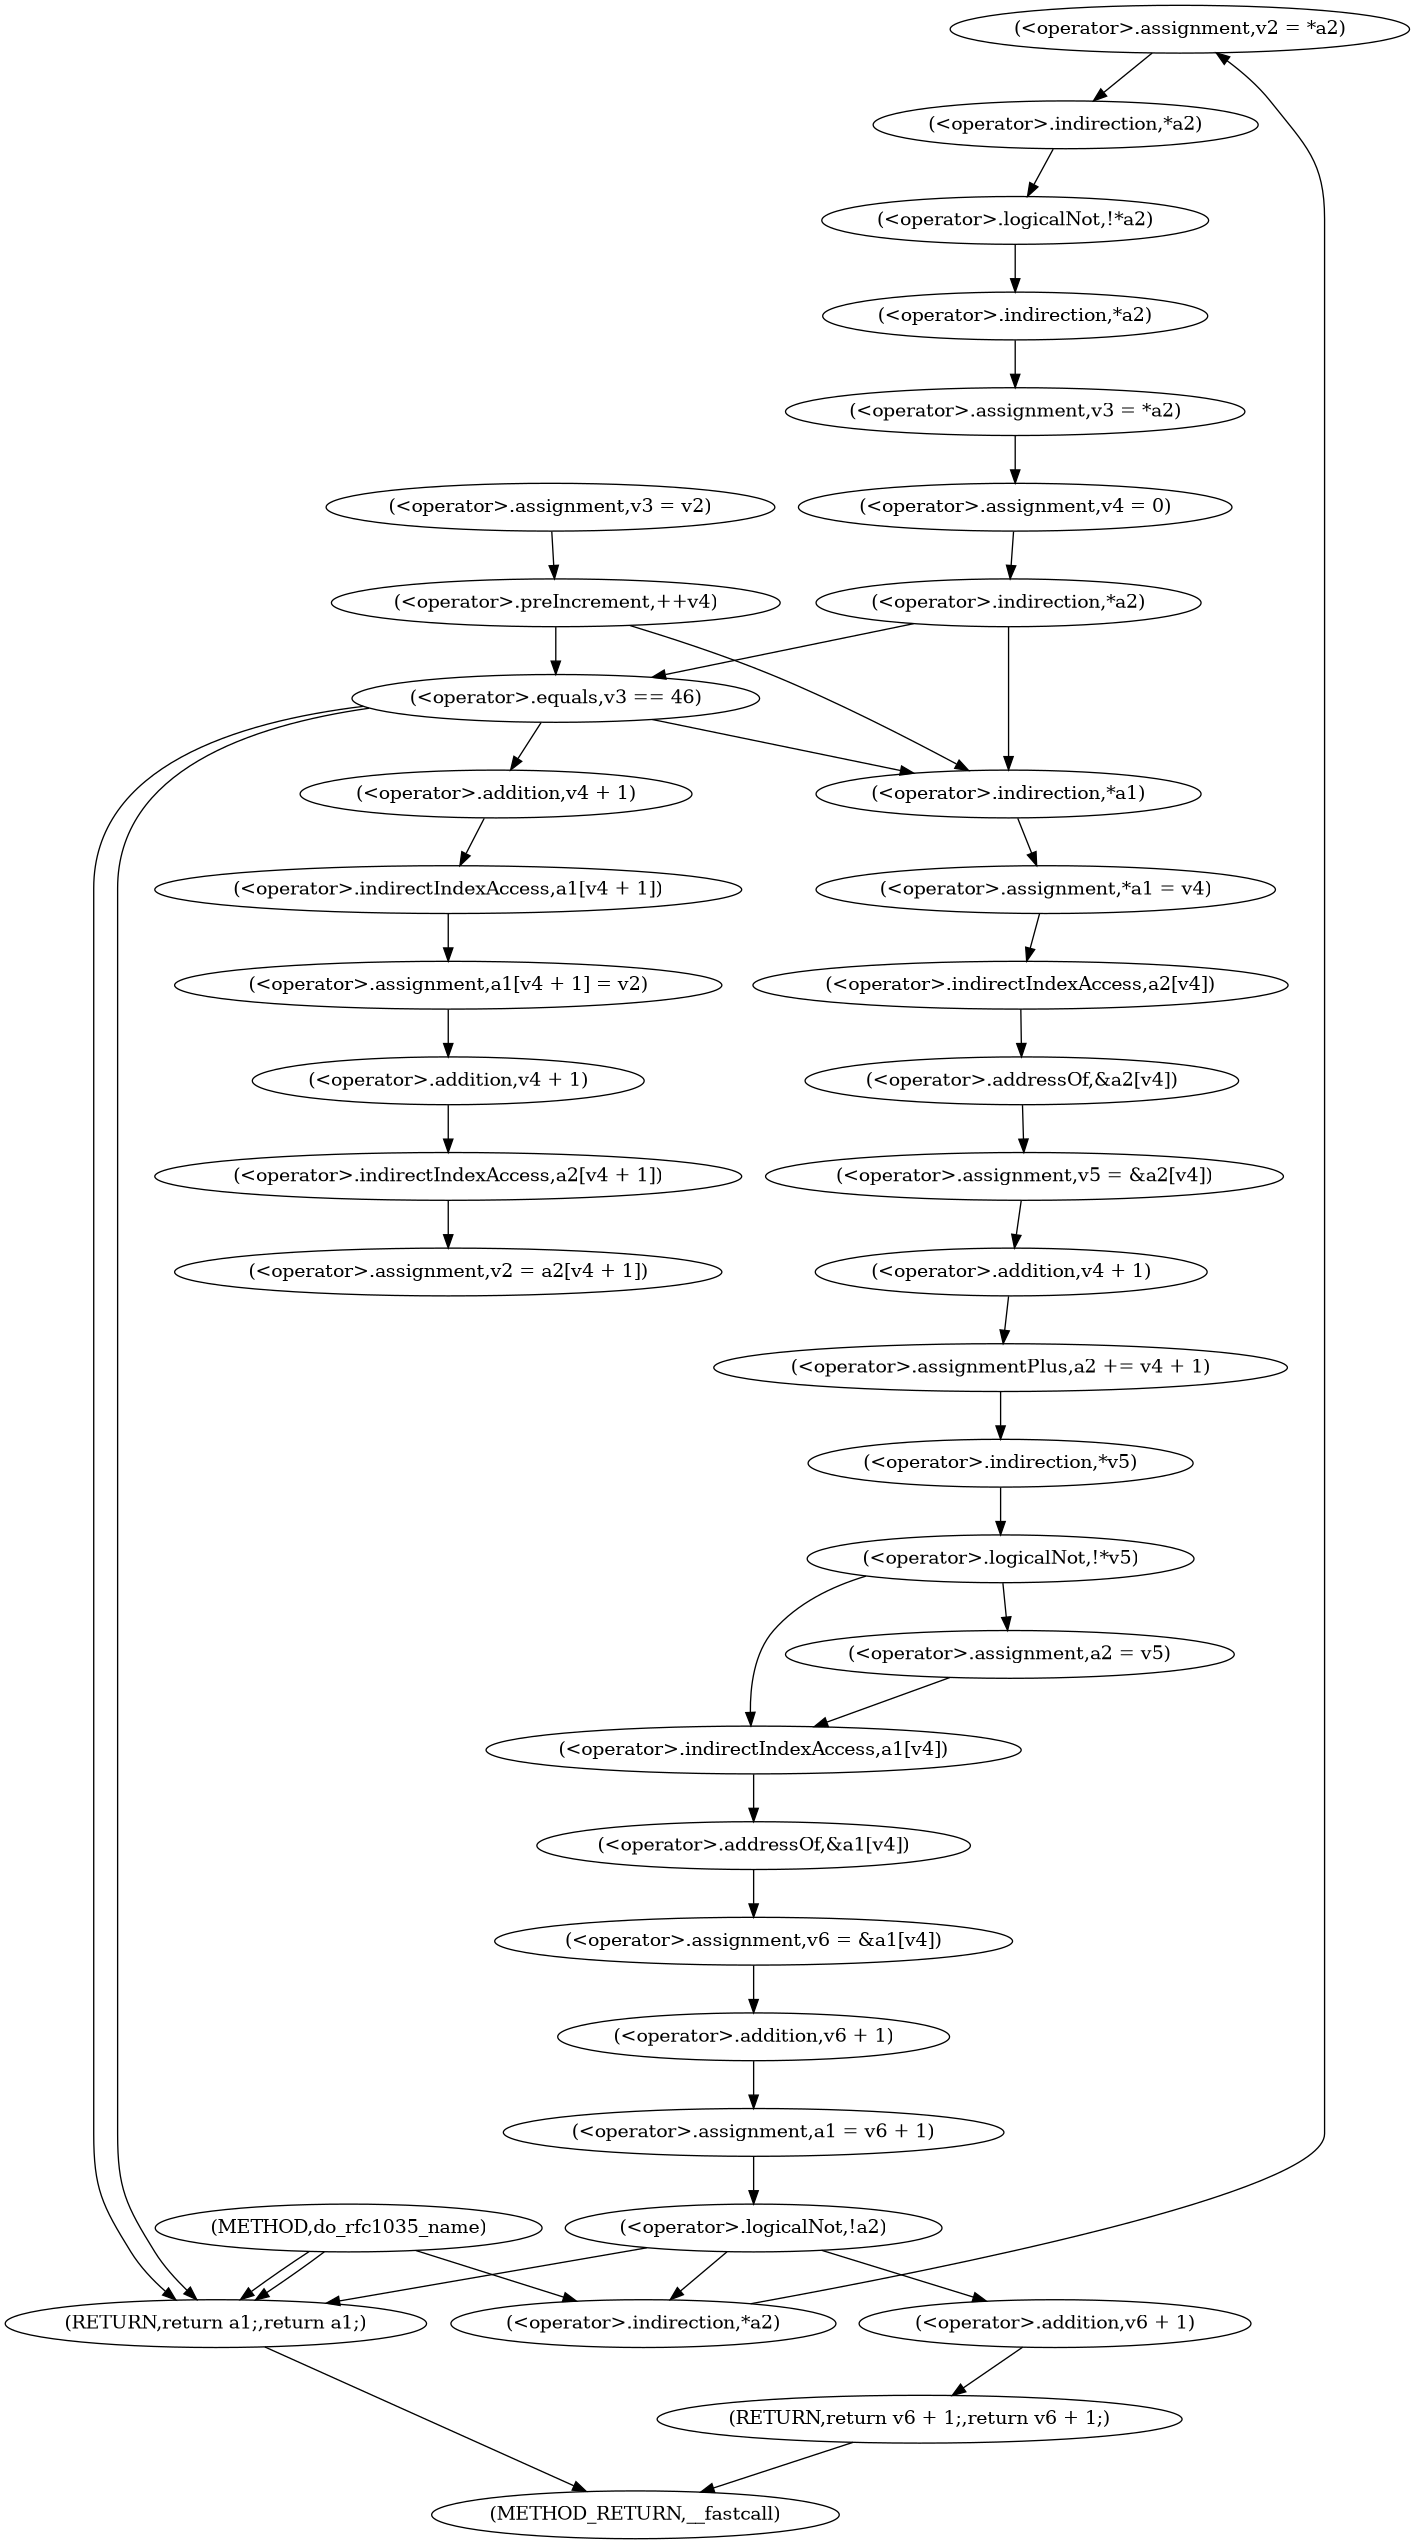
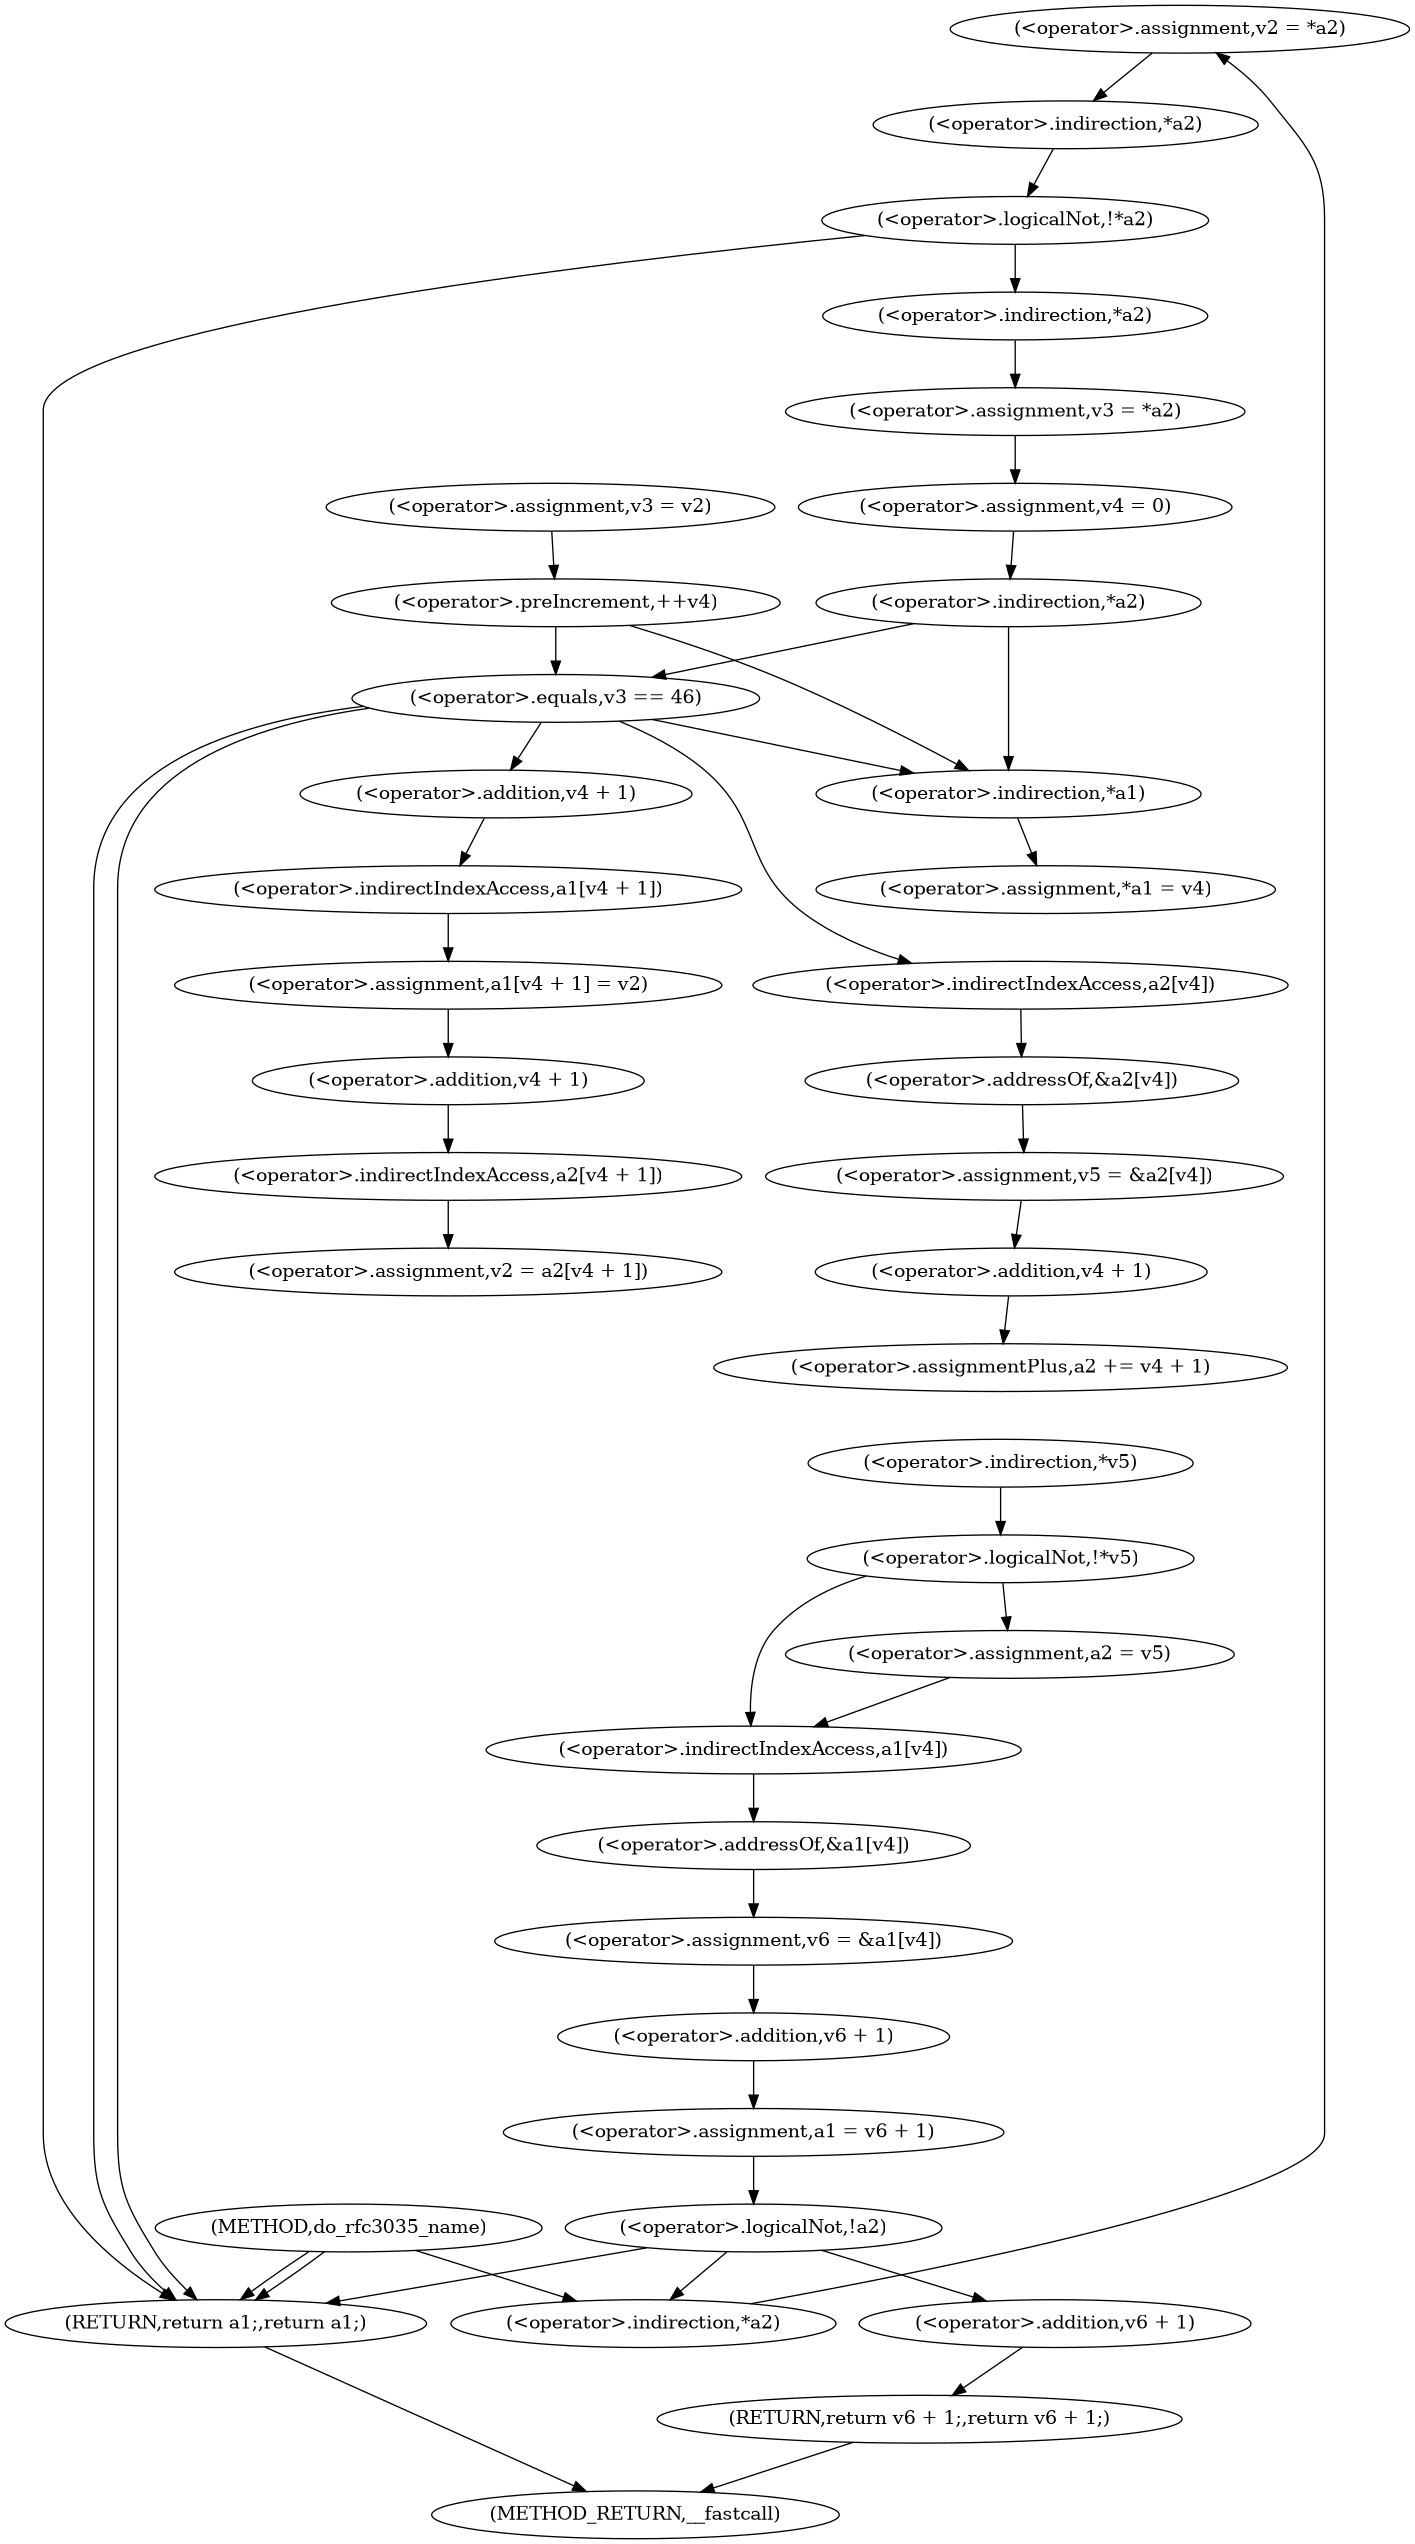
(1035, 931) -> (754, 846)
none -> (43, 949)
(1001, 1409) -> none
(349, 2228) -> (349, 2228)
